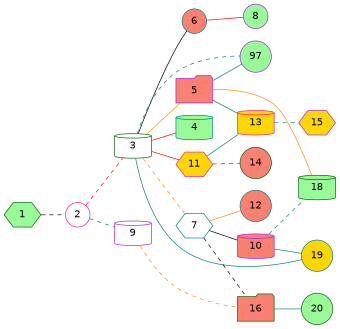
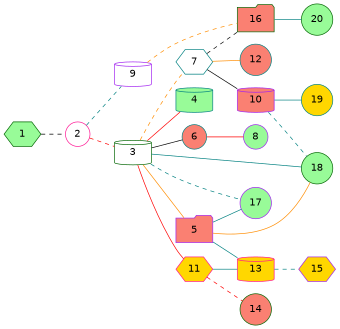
(256, 57) -> (256, 203)
(317, 188) -> (317, 168)
(190, 254) -> (227, 161)
